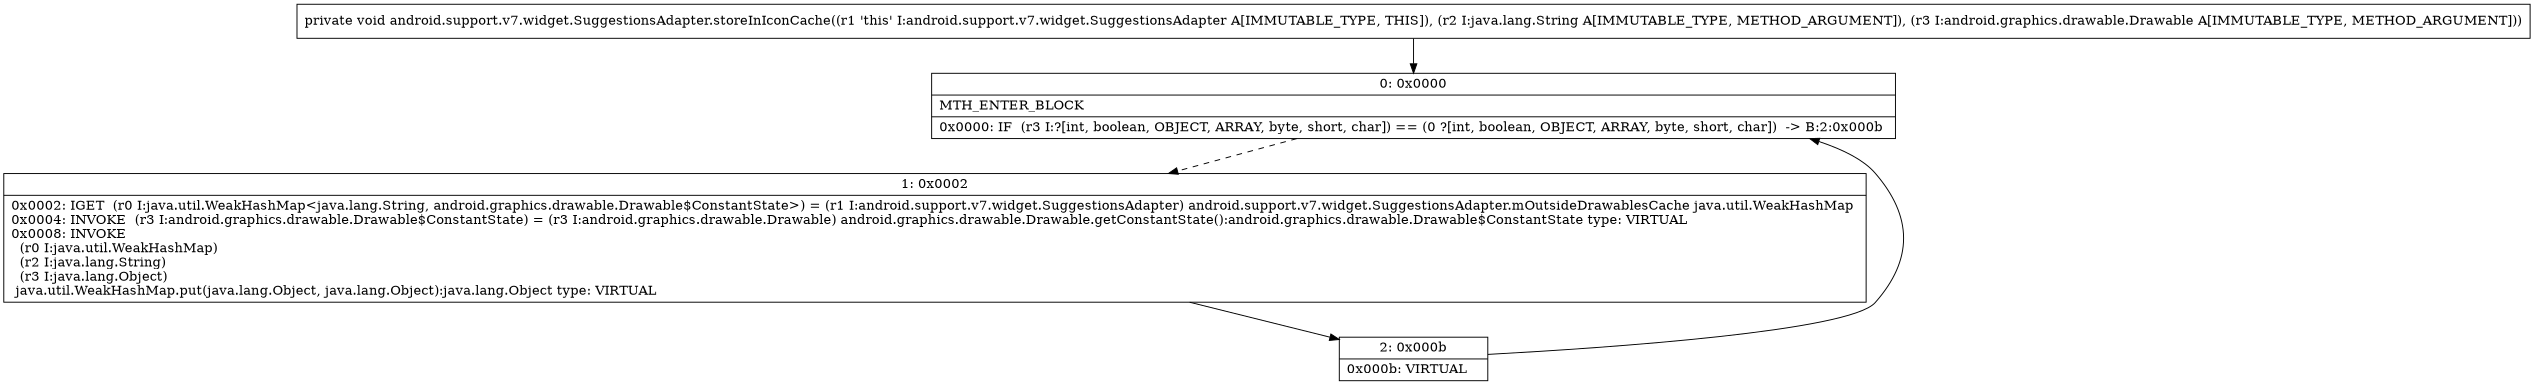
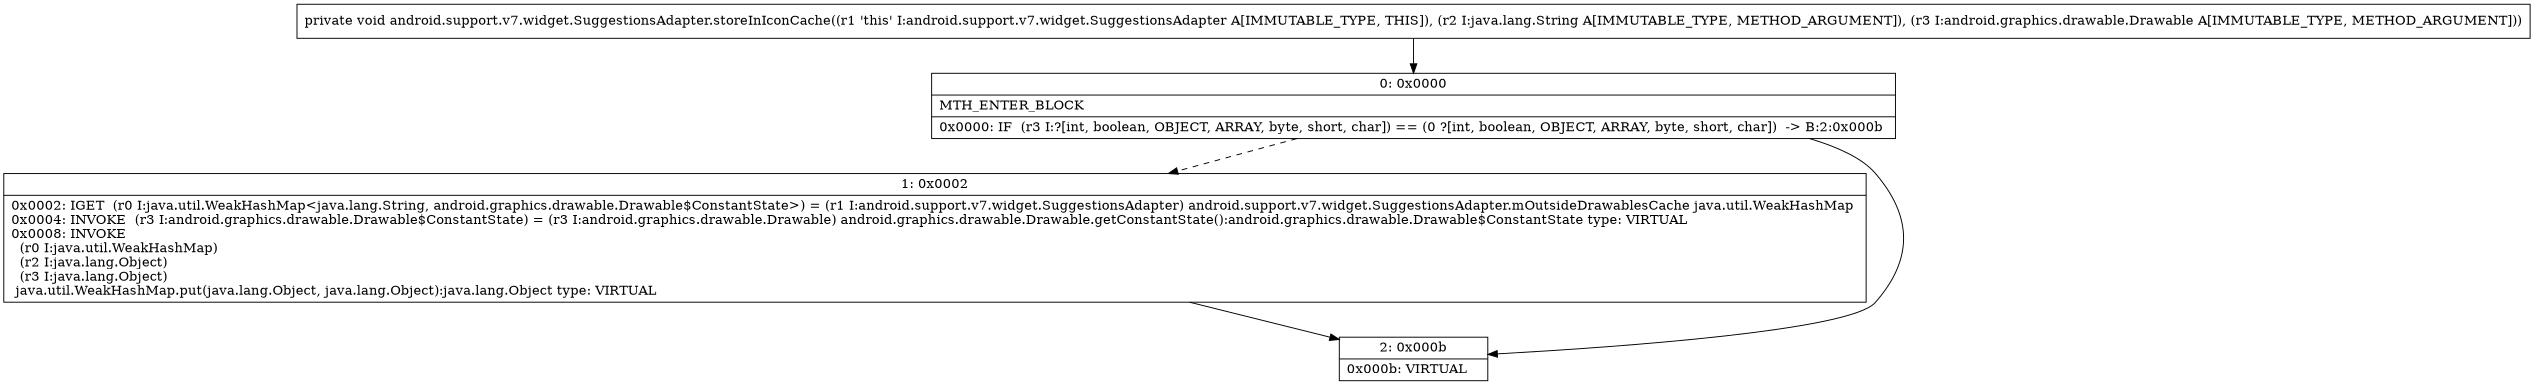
(89, 262) -> (90, 262)
(1788, 327) -> (1797, 326)
